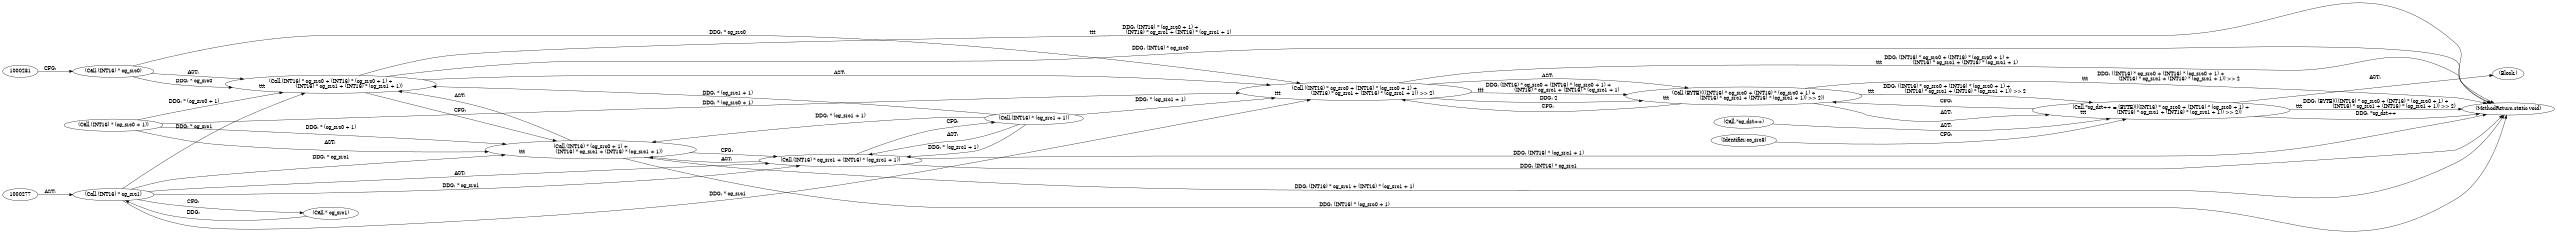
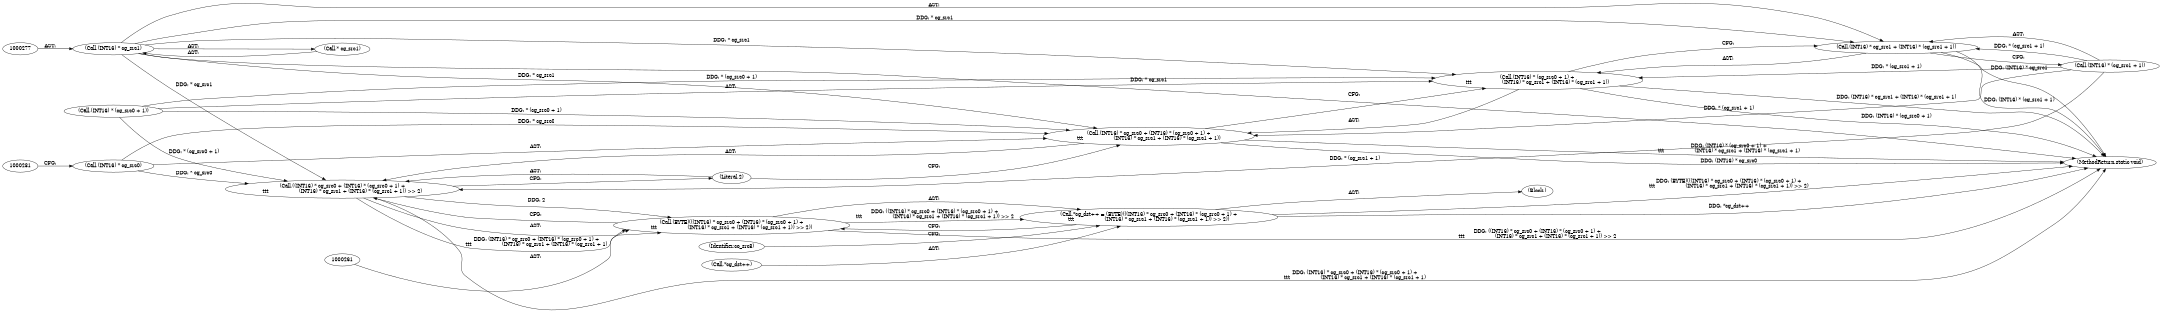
none -> (1106, 87)
none -> (732, 178)
(194, 202) -> (194, 47)
(194, 213) -> (194, 53)
none -> (342, 260)
